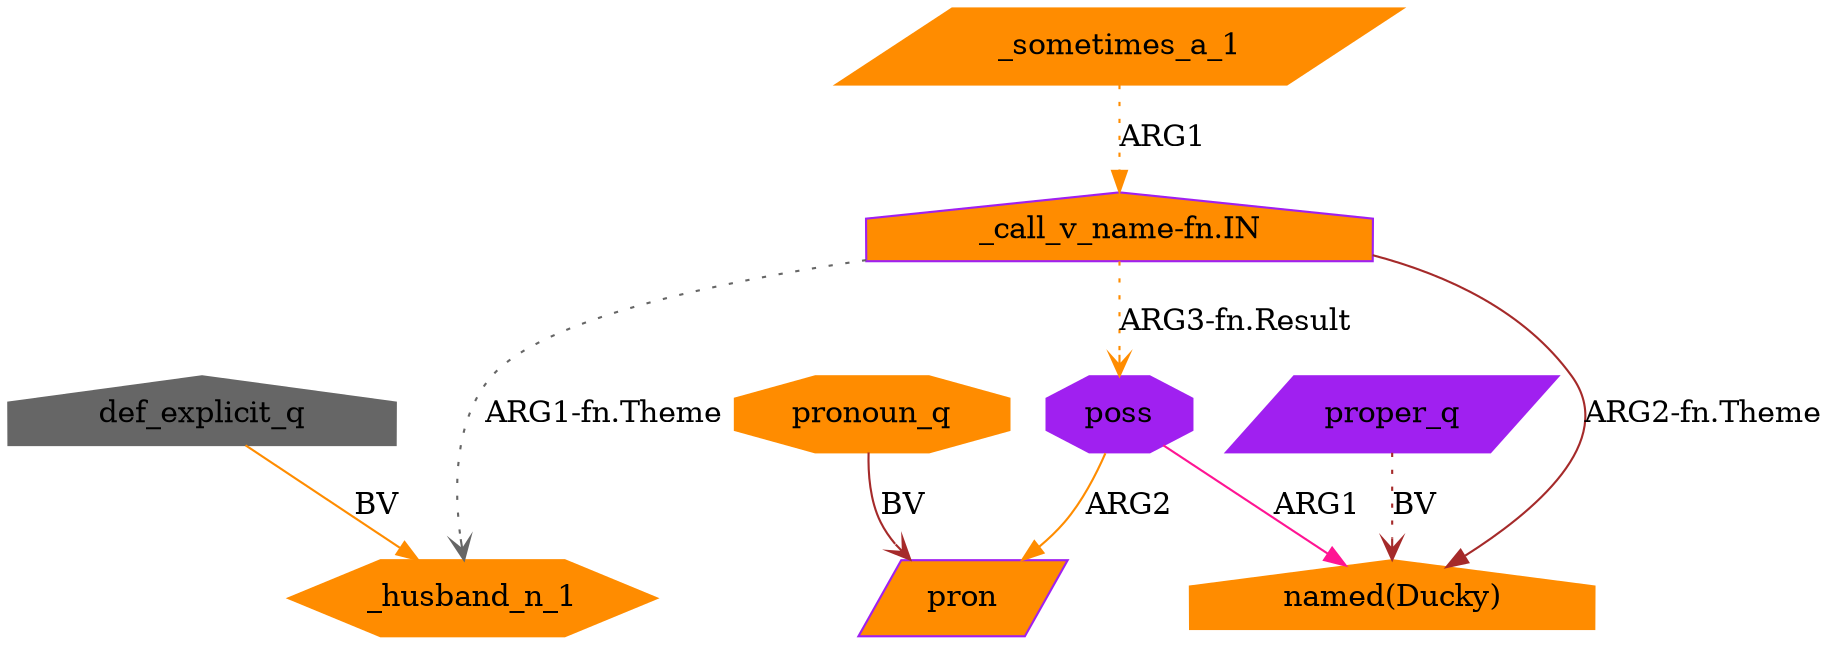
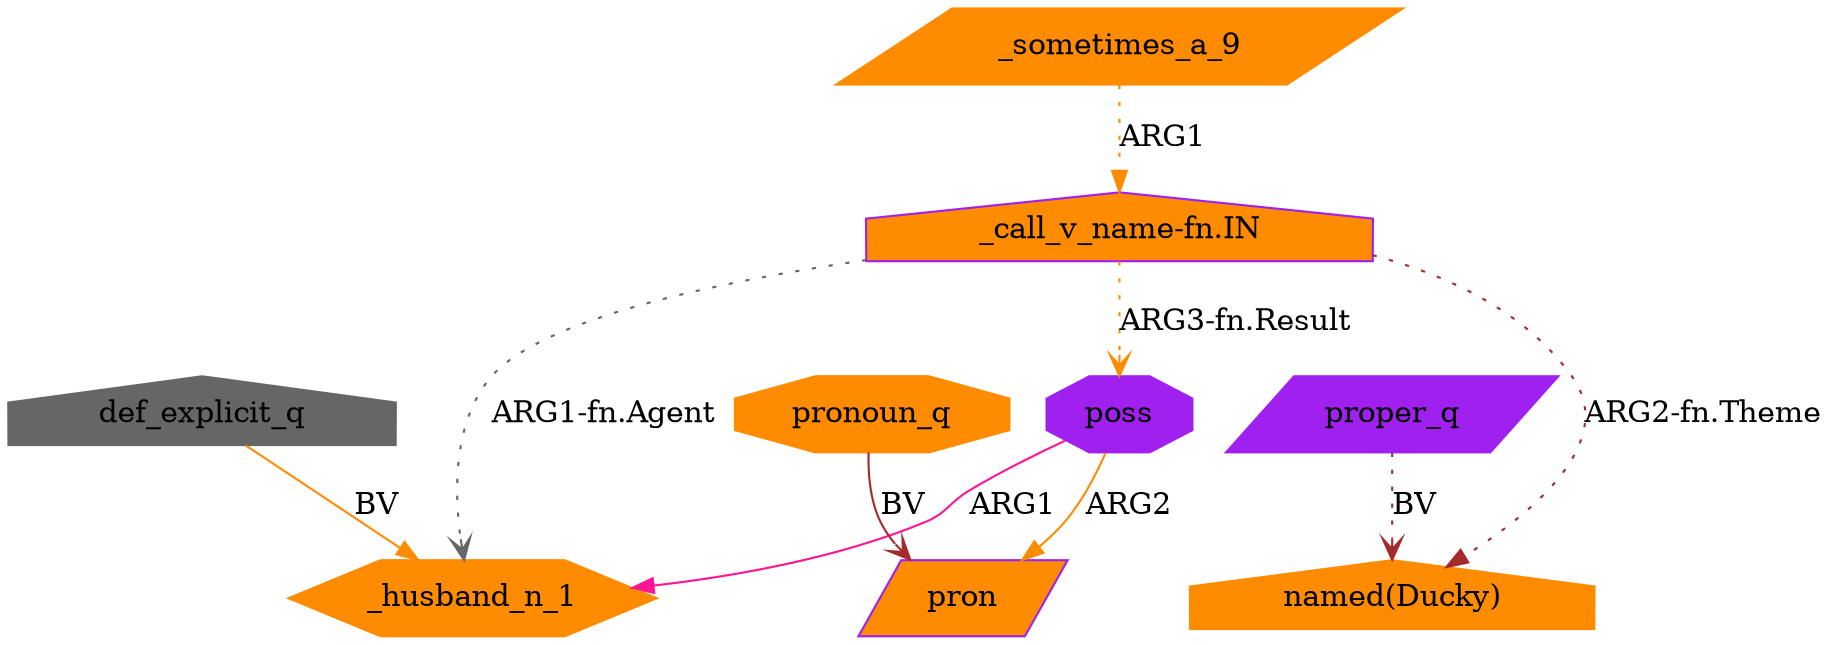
(1119, 47) -> (1119, 47)
(1570, 374) -> (1570, 374)
(604, 414) -> (604, 414)
(1246, 500) -> (870, 542)
